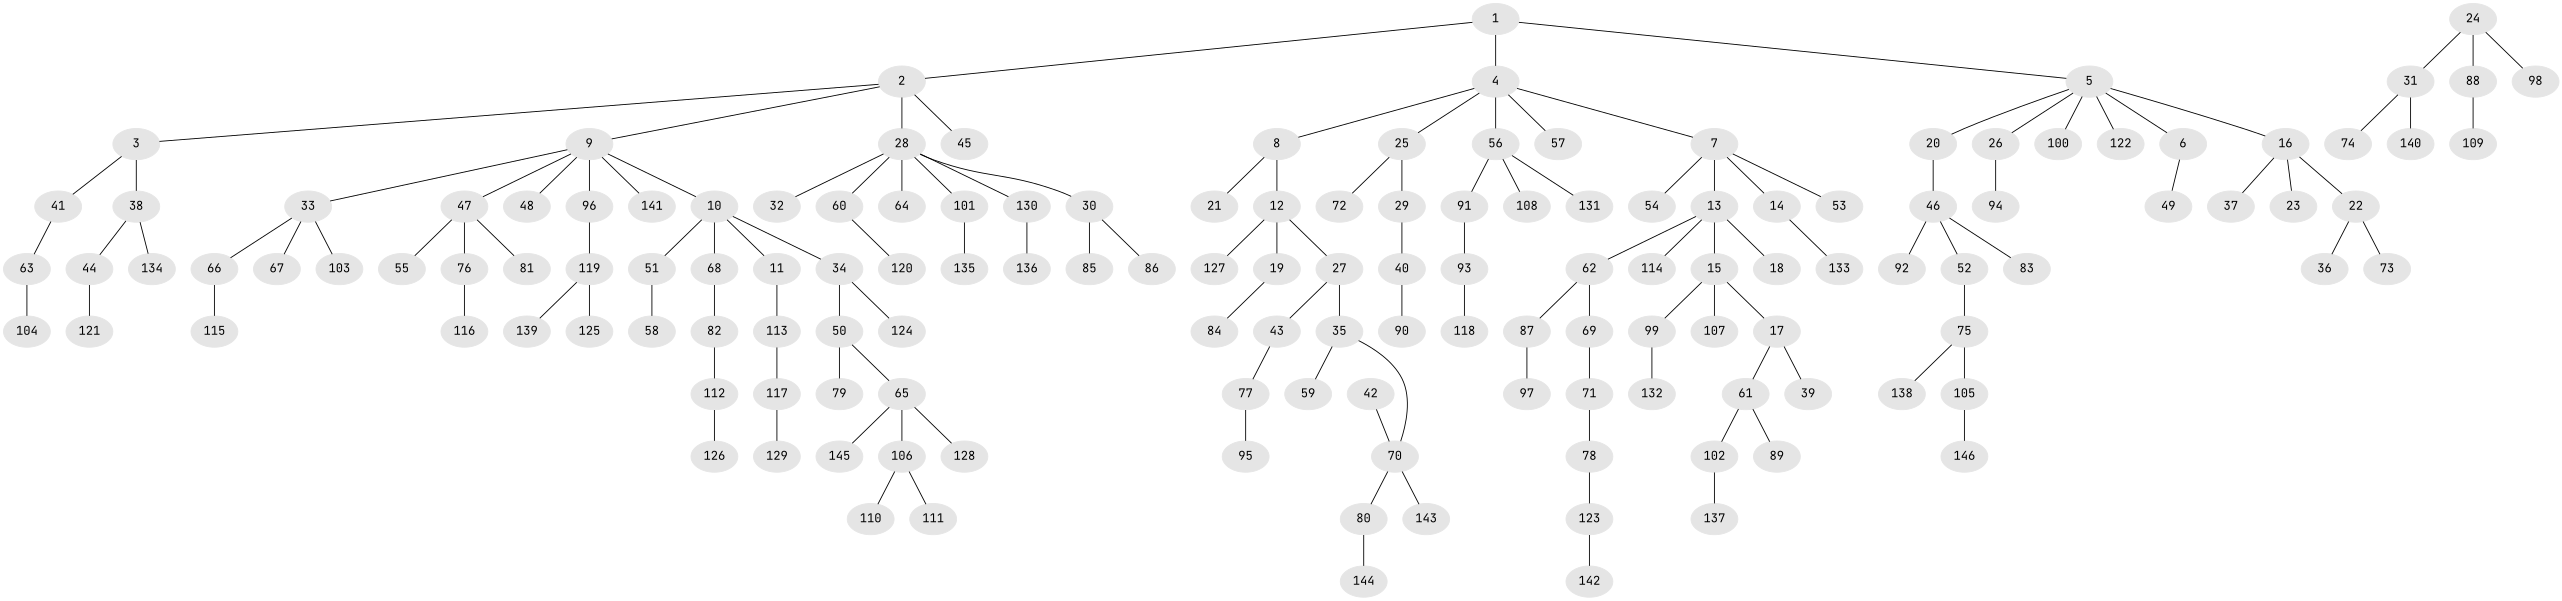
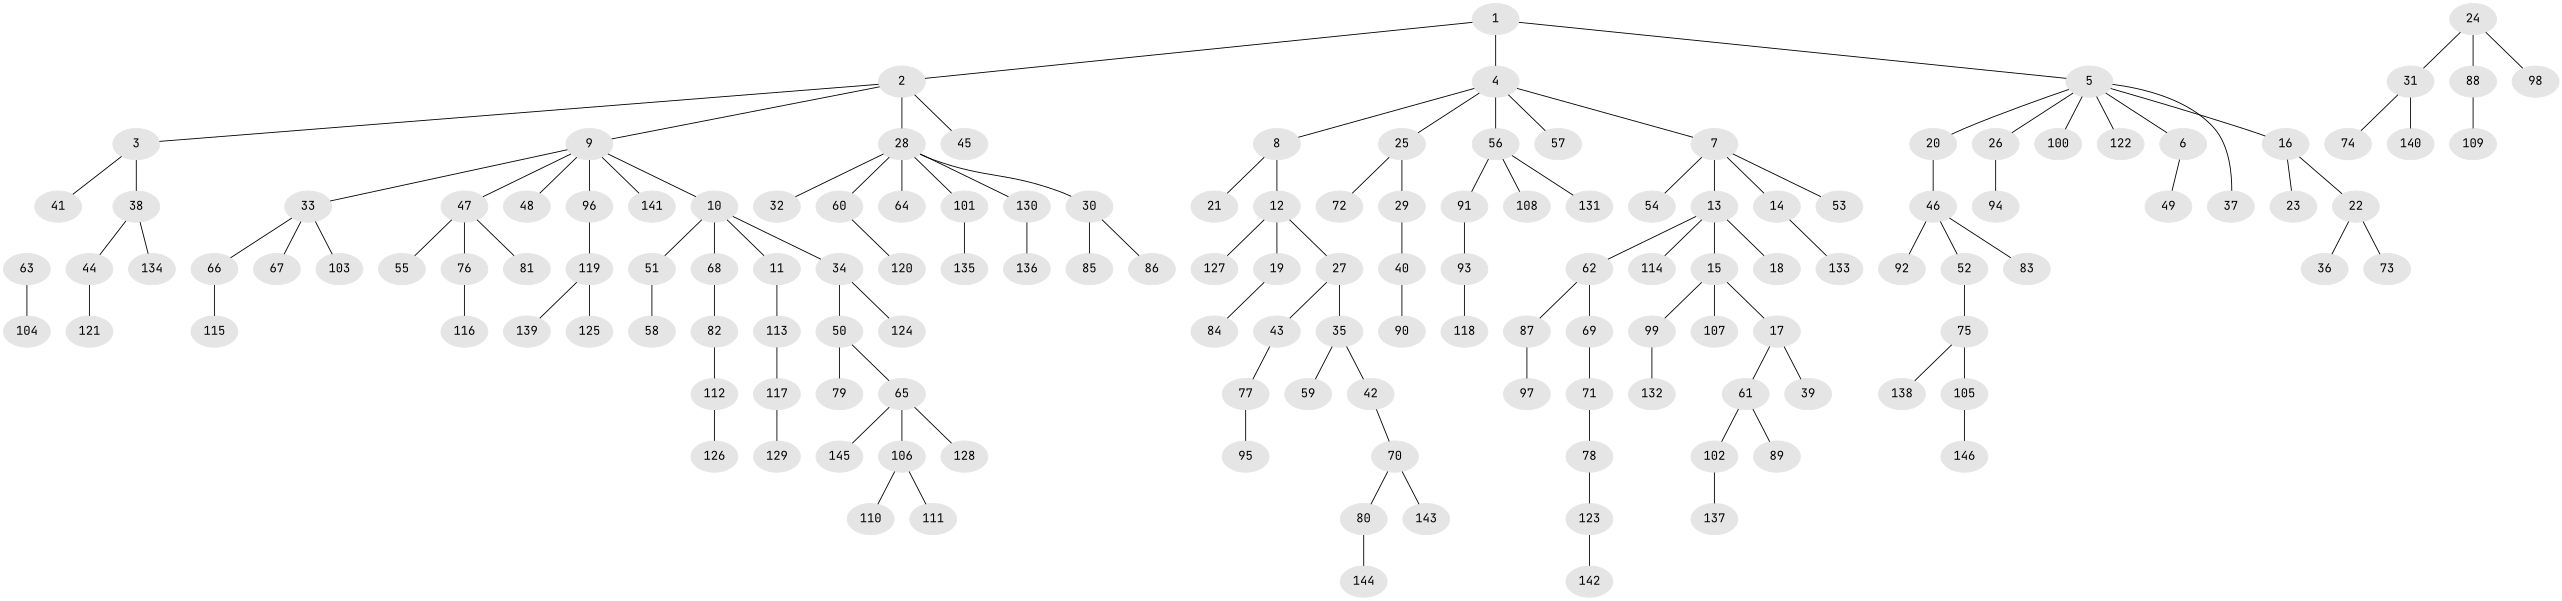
(2258, 175) -> (2210, 124)
(43, 238) -> none
(1403, 381) -> (1355, 363)
